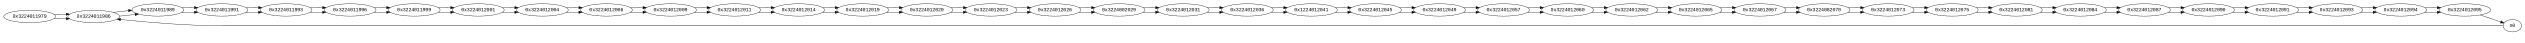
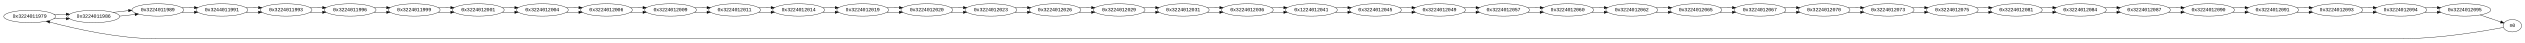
(222, 10) -> (222, 10)
(1119, 10) -> (1119, 10)
(1824, 10) -> (1824, 10)
(1312, 26) -> (1276, 39)
